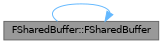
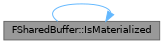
(81, 31) -> (82, 31)
